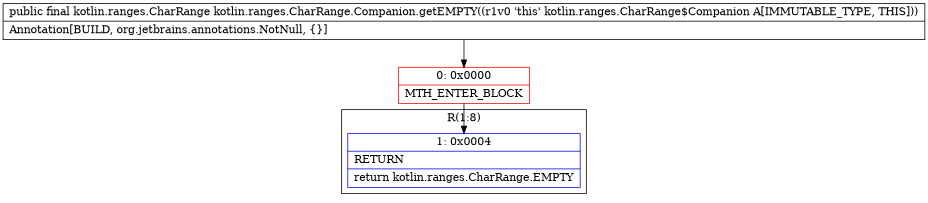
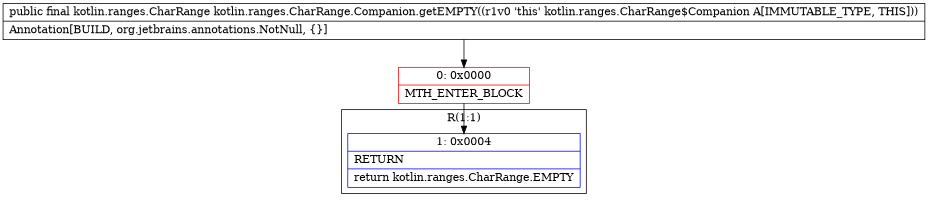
(464, 118) -> (464, 118)
